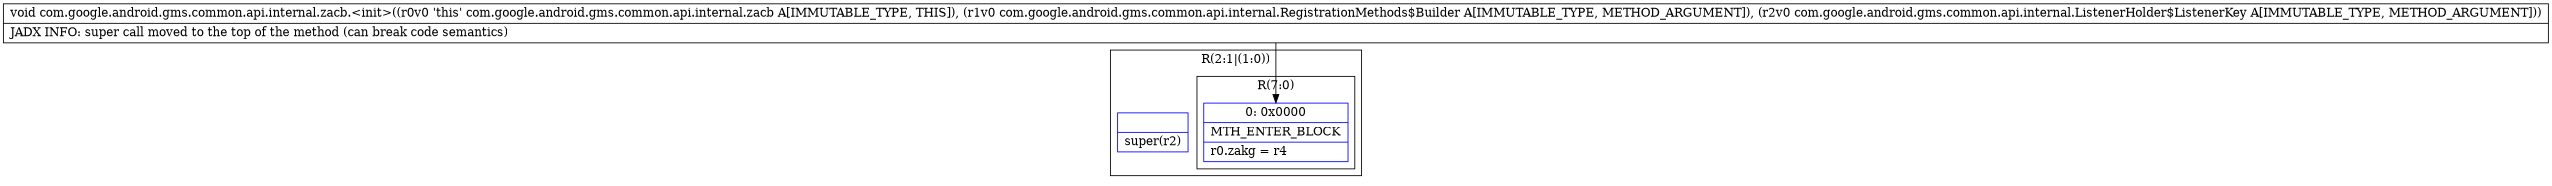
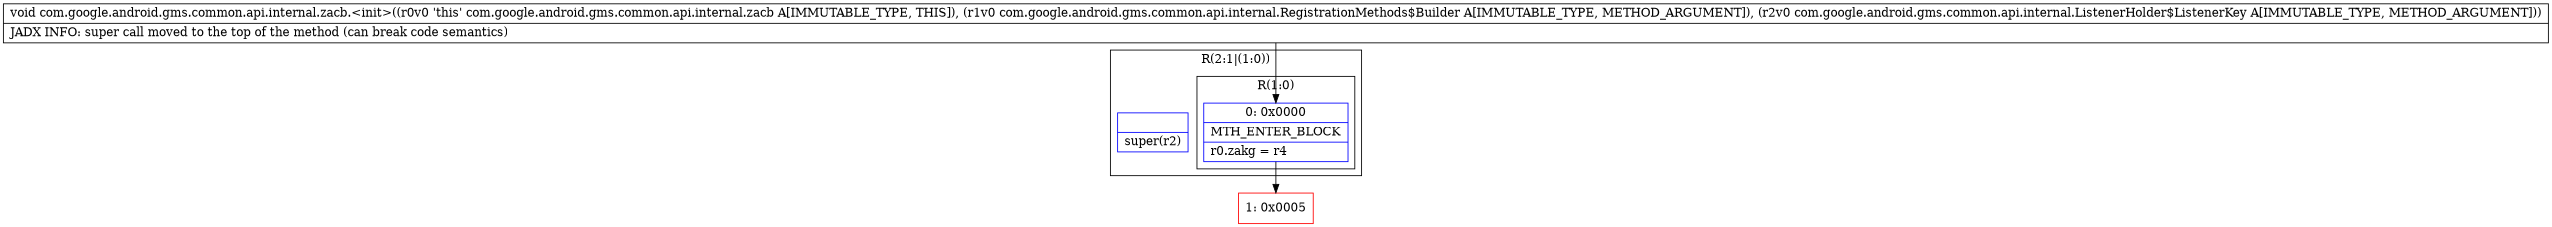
(1276, 86) -> (1276, 86)
none -> (1276, 208)
